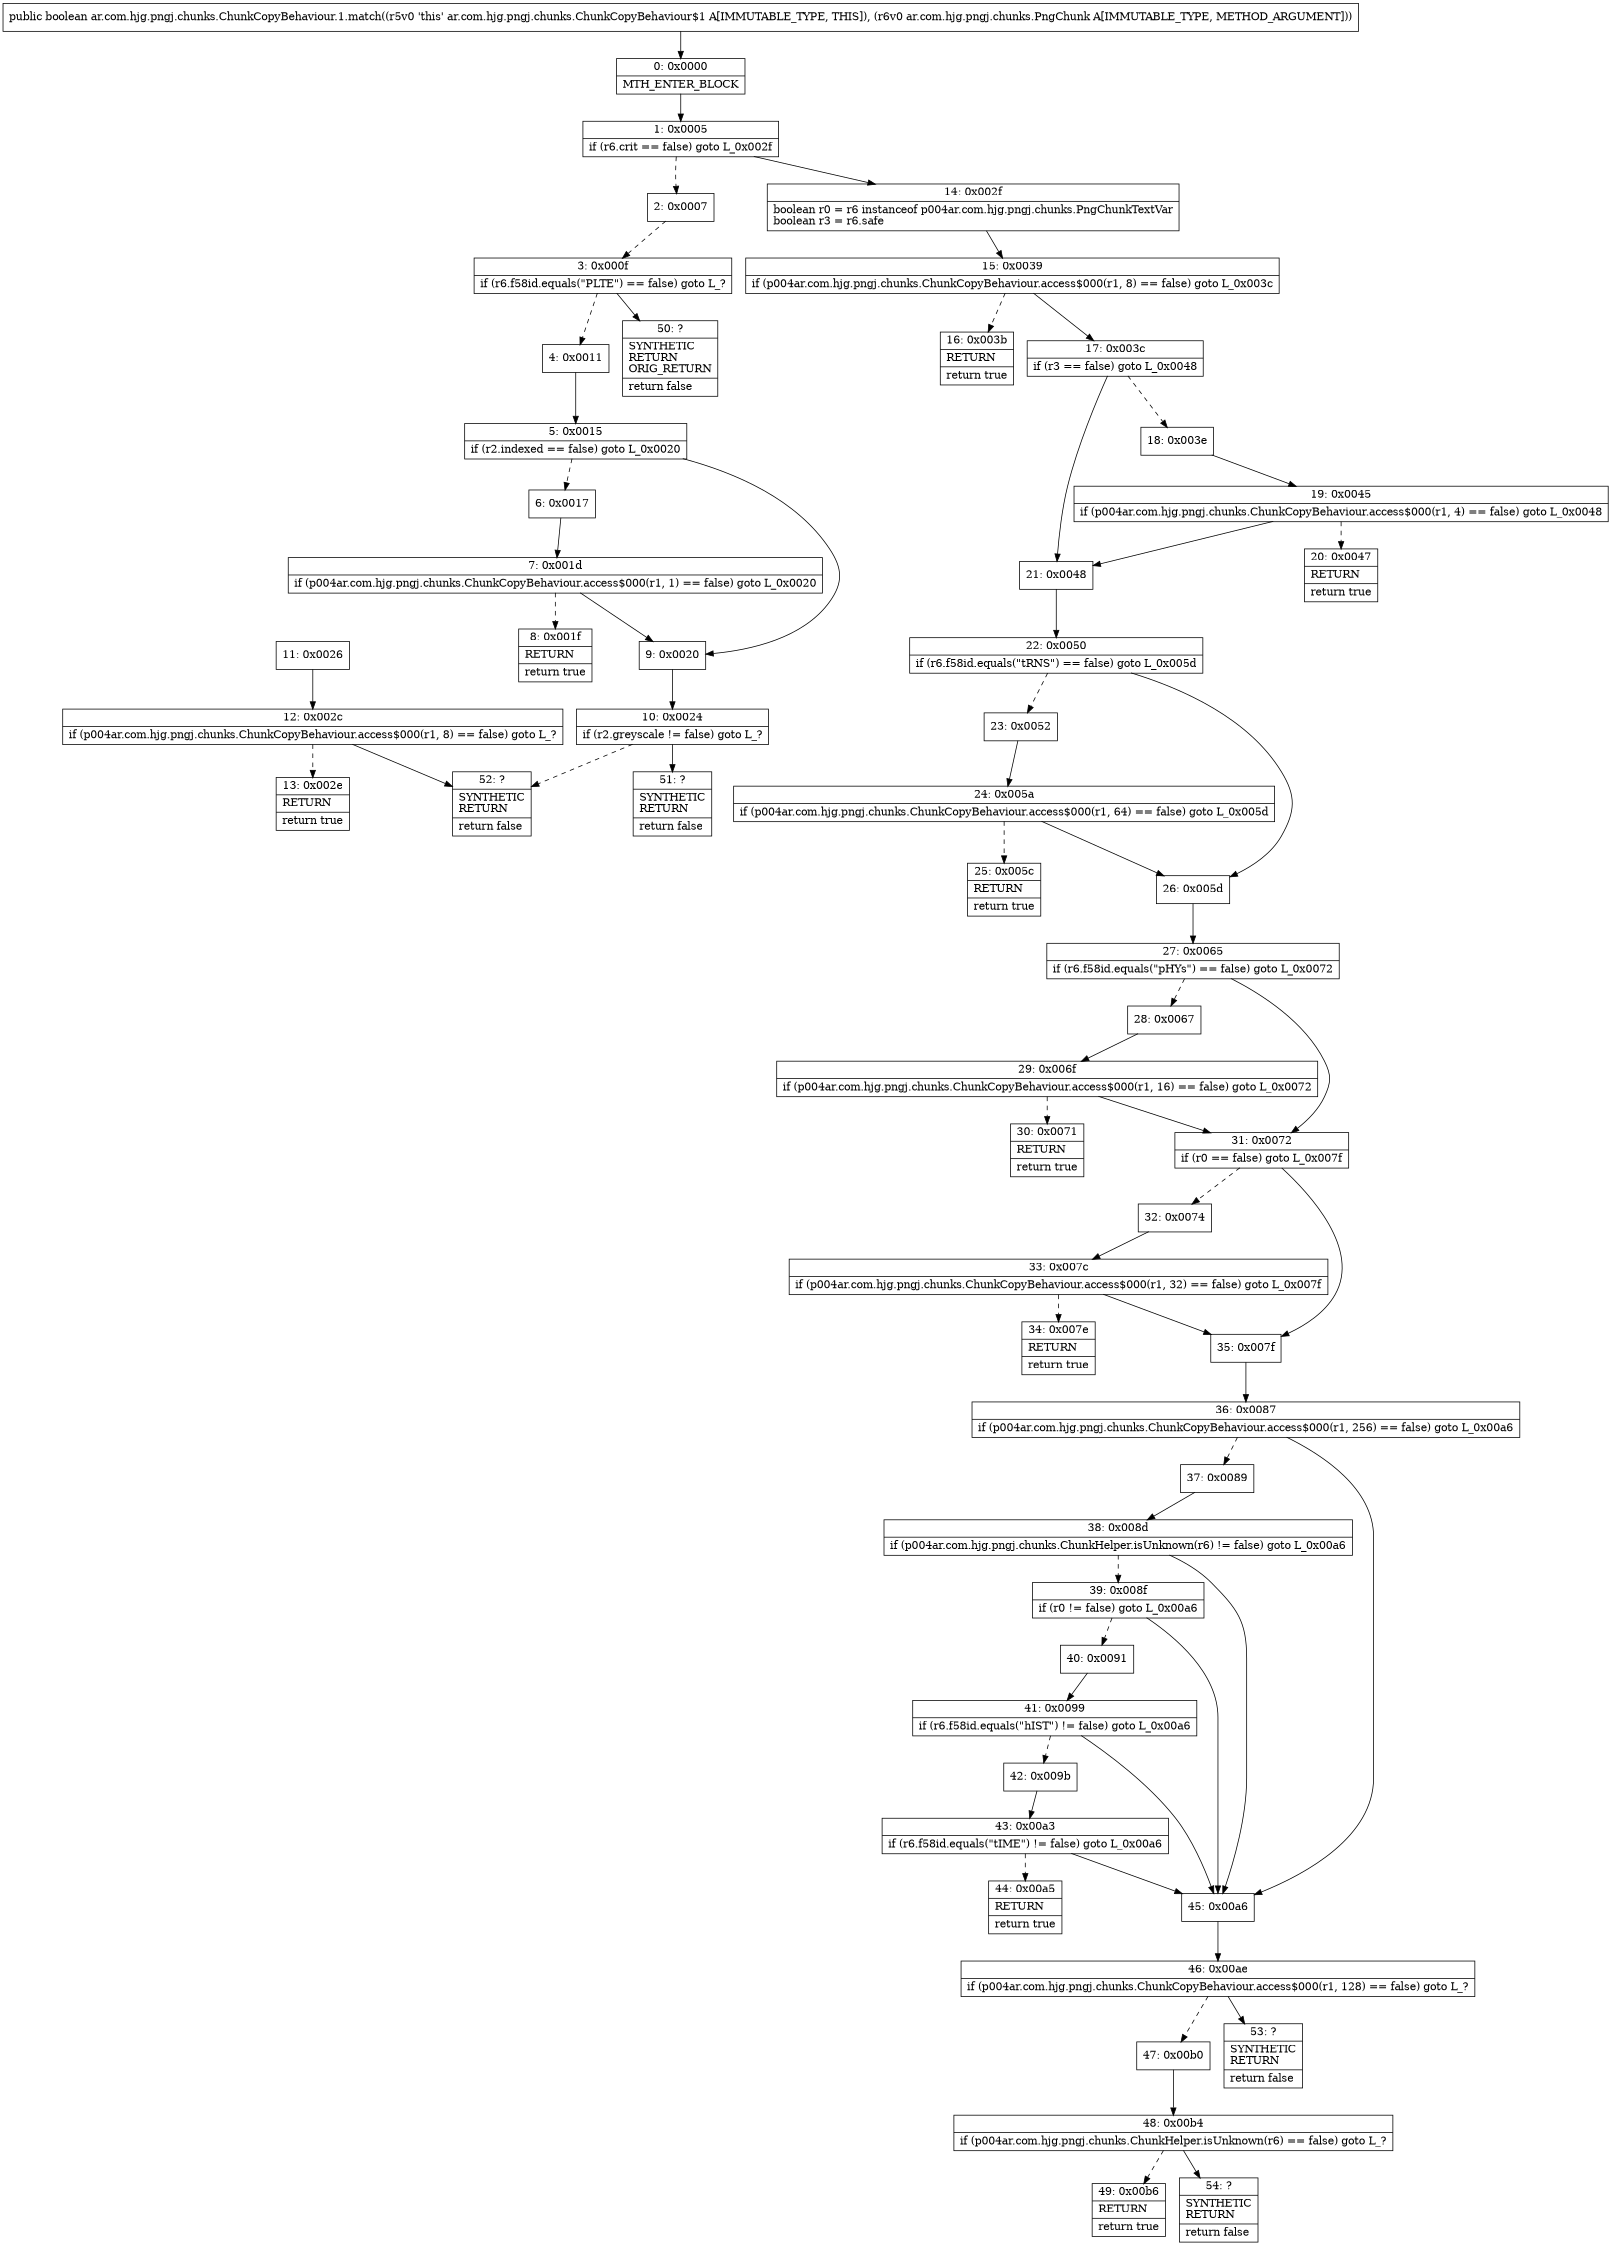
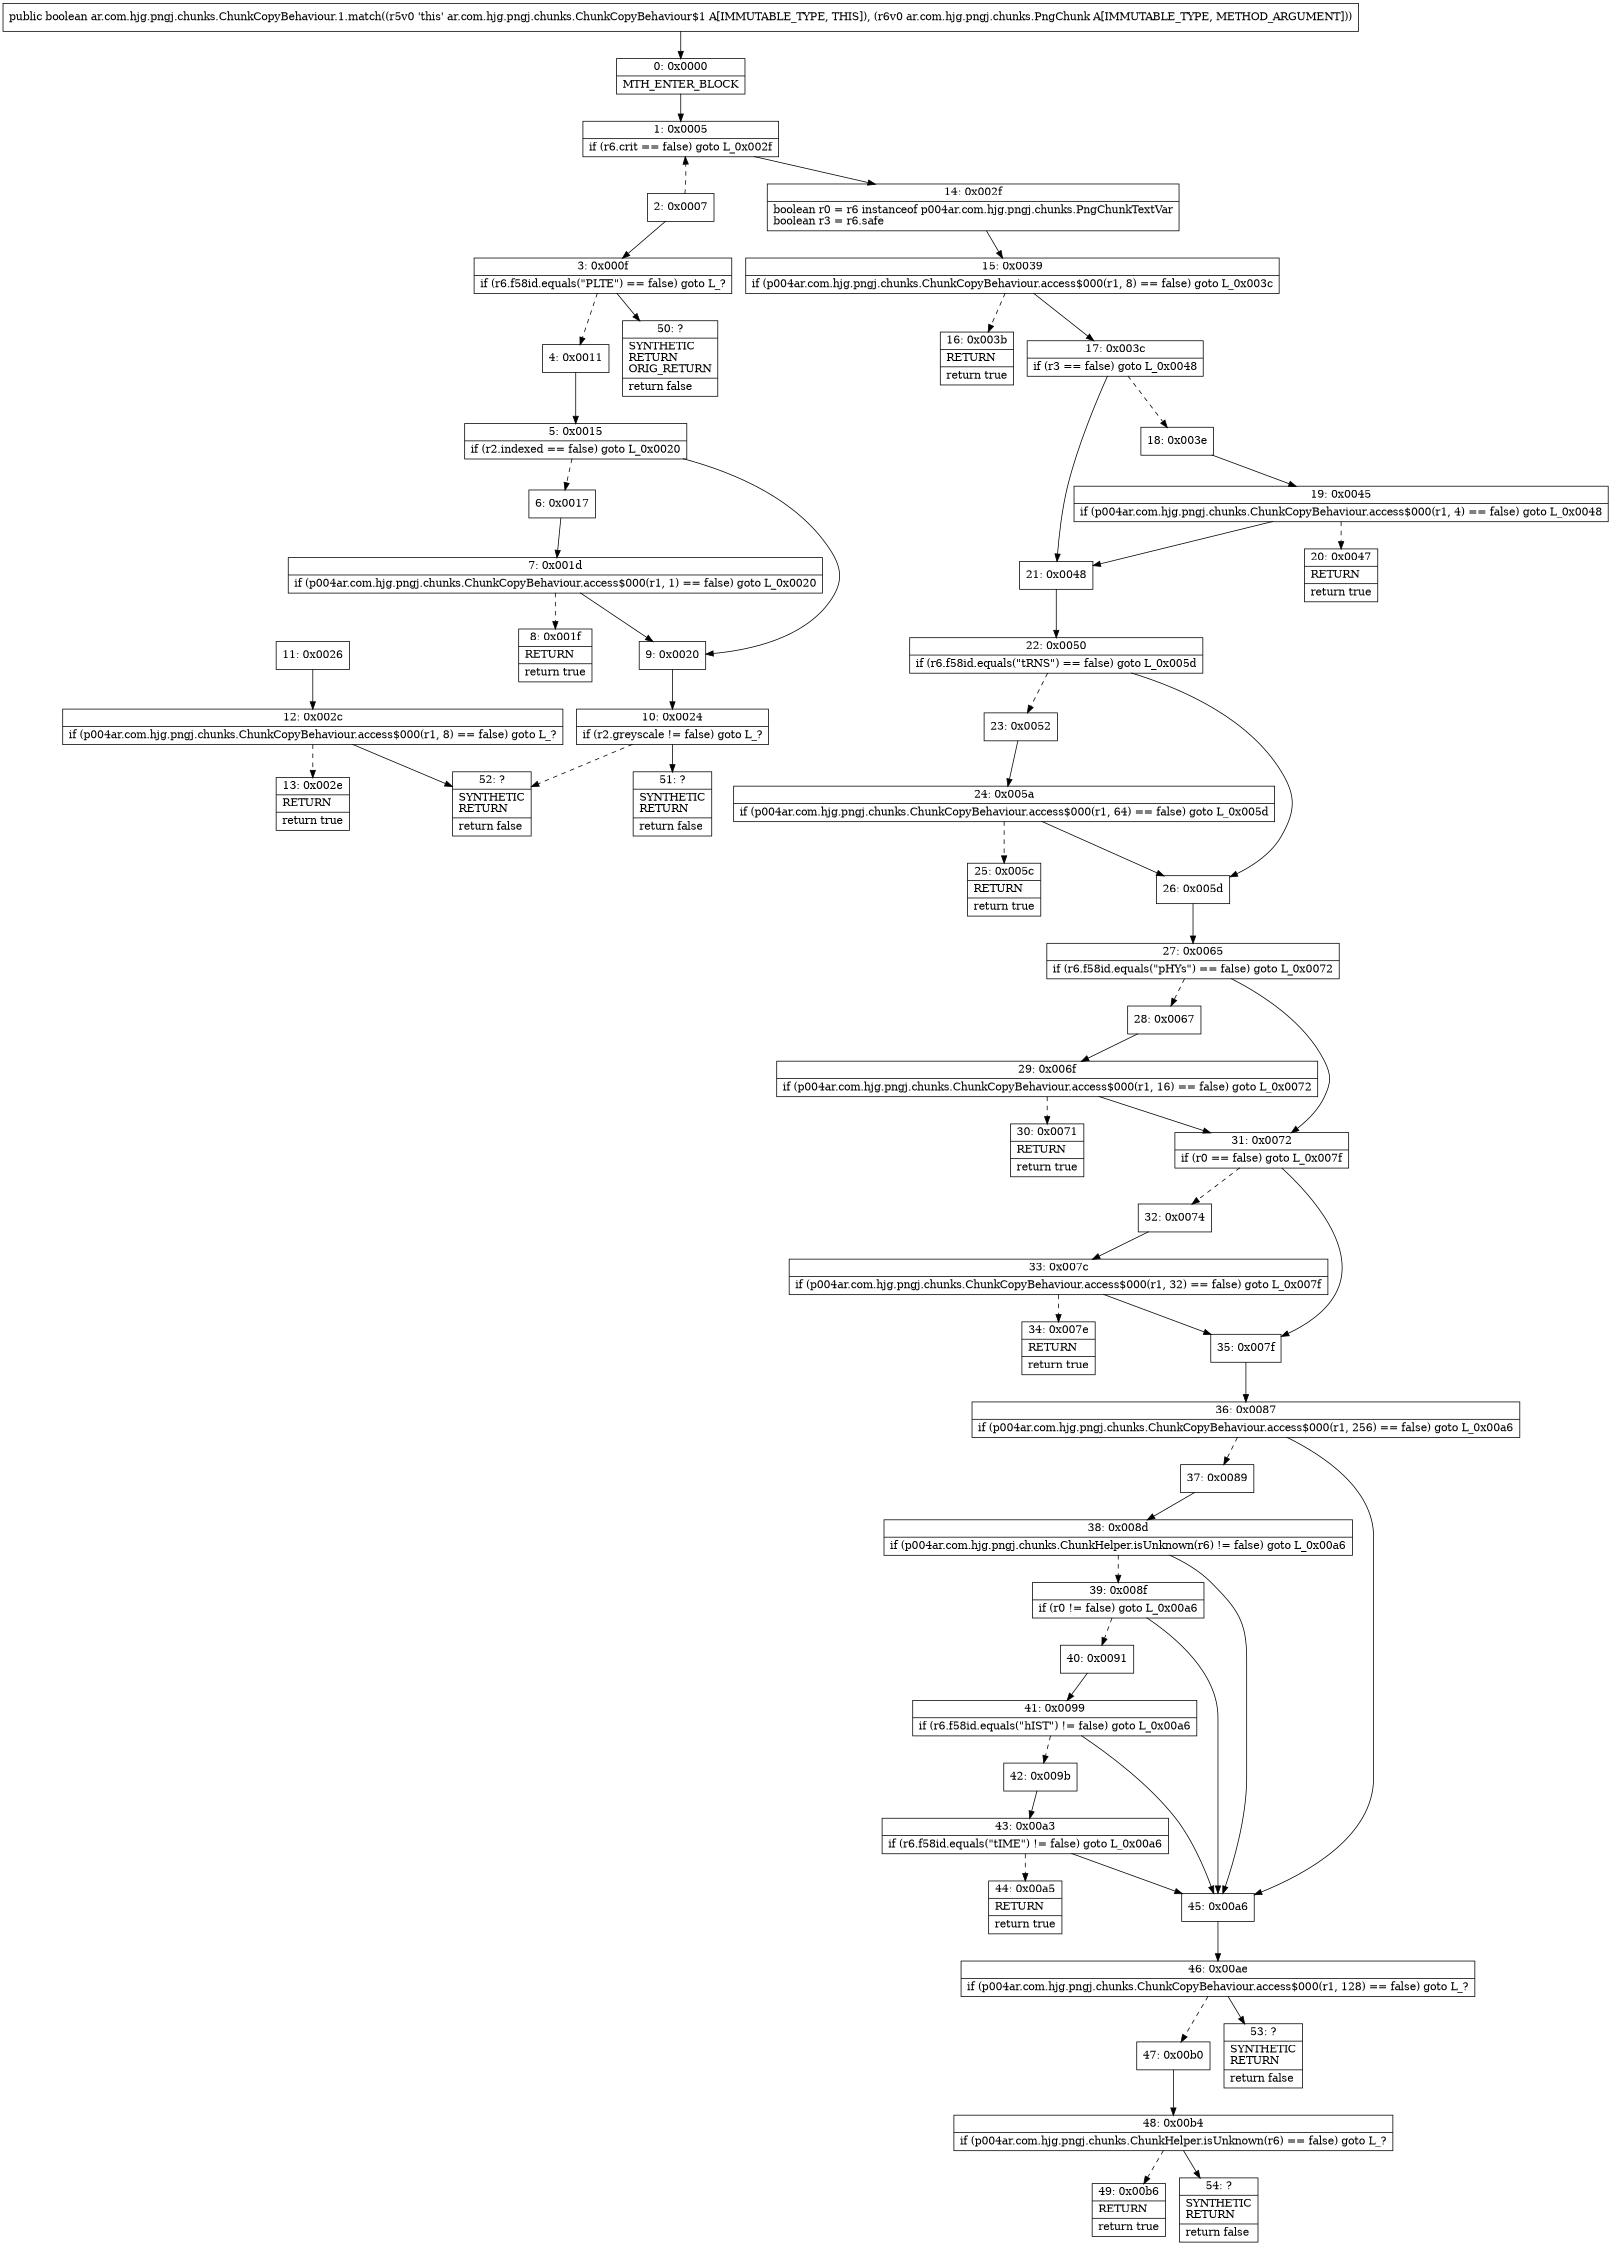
(676, 171) -> (686, 179)
(647, 237) -> (647, 237)
